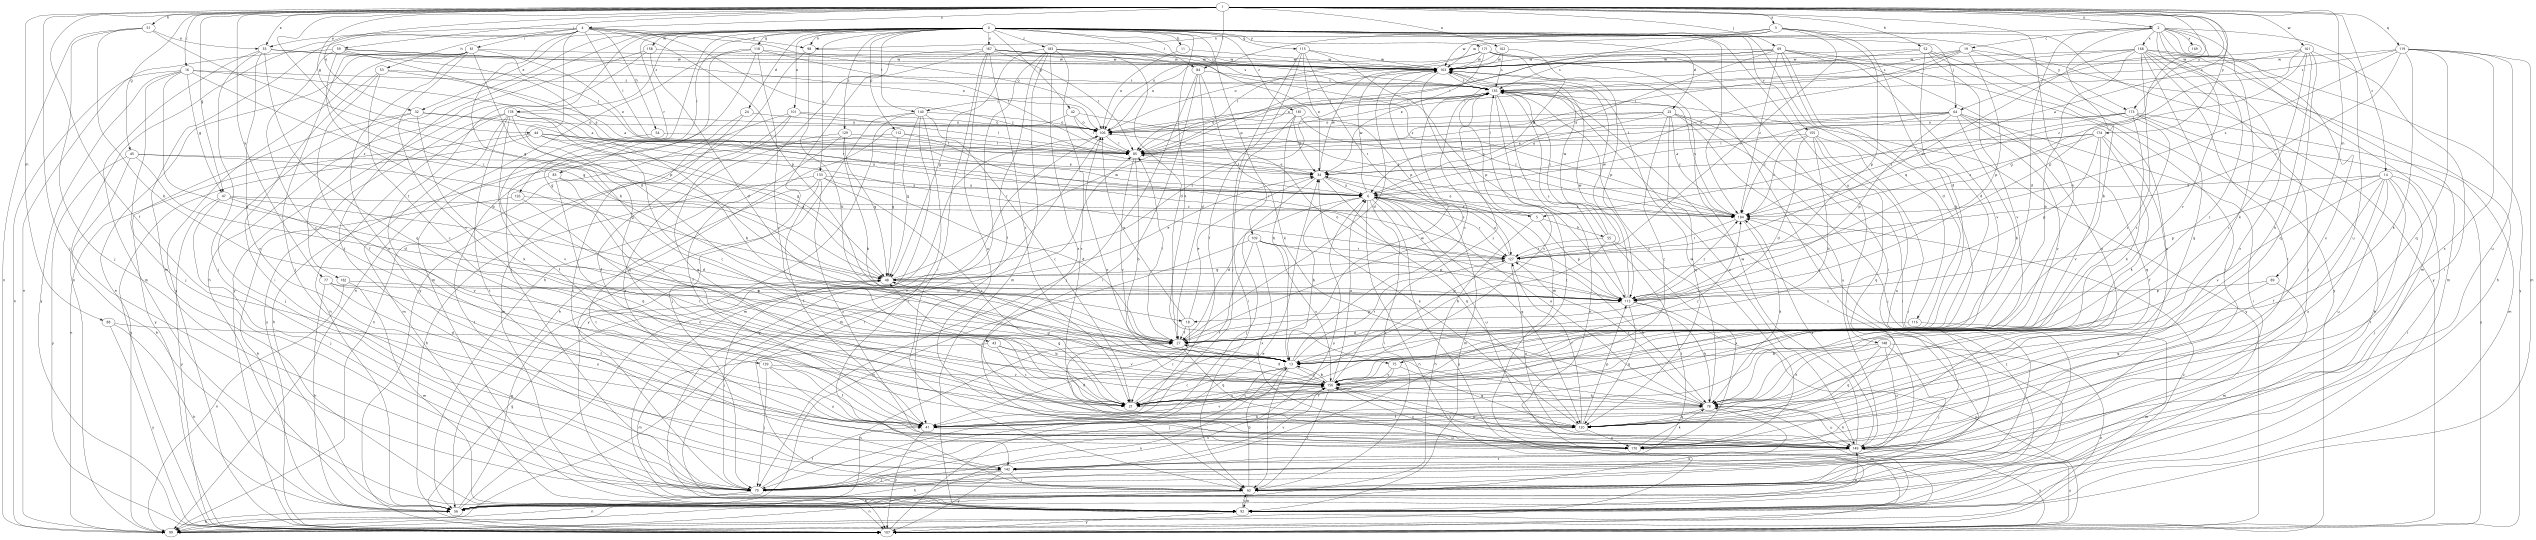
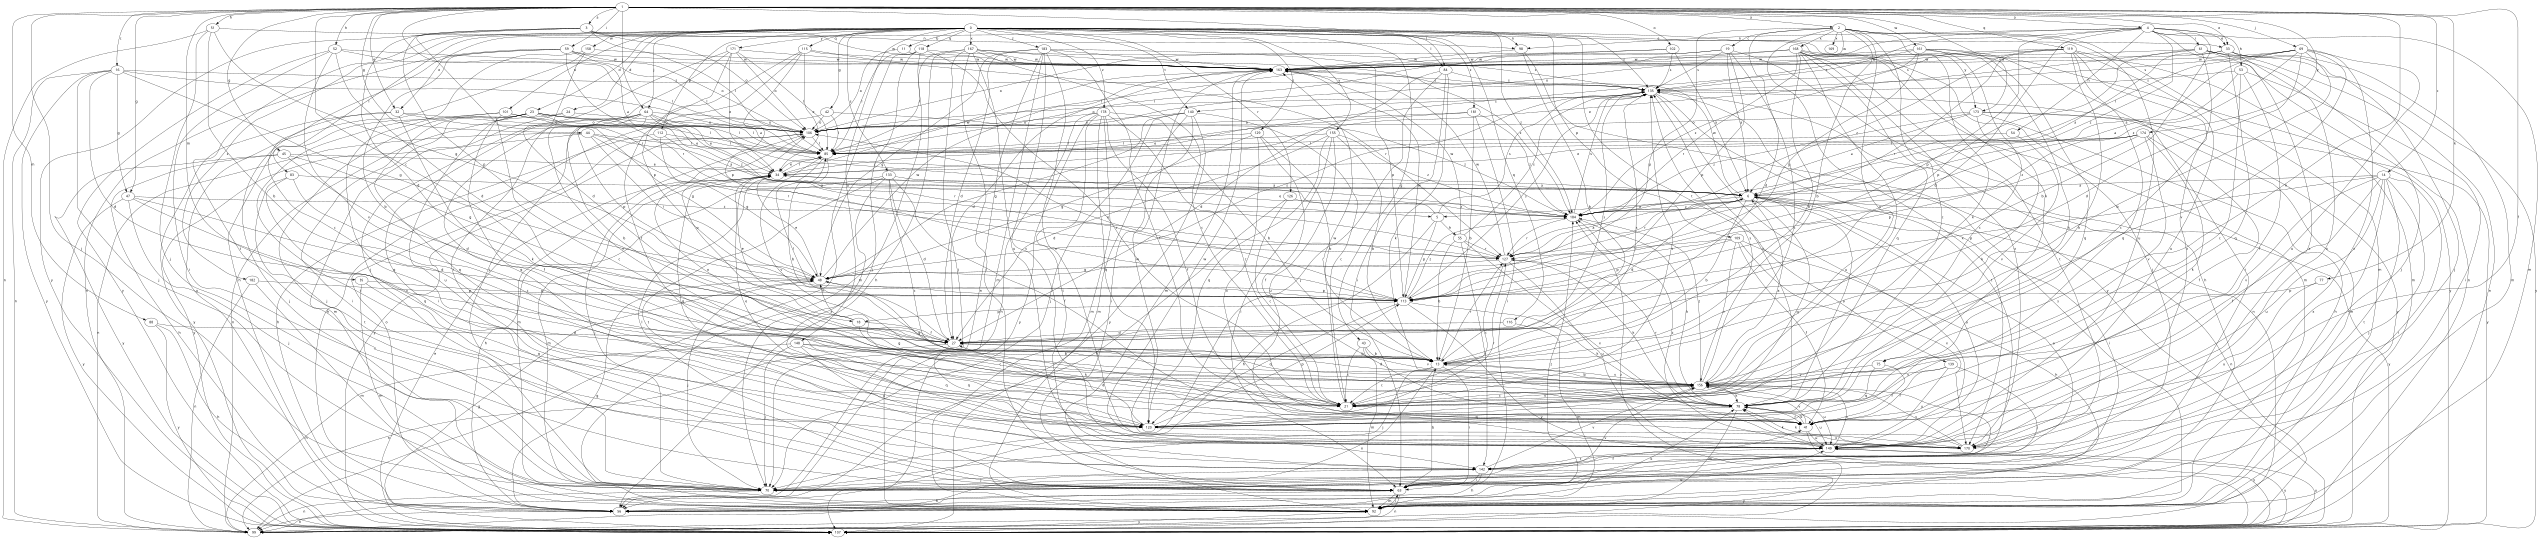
(595, 355) -> none
(319, 449) -> none
